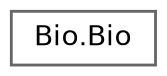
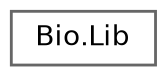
(83, 38) -> (83, 38)
